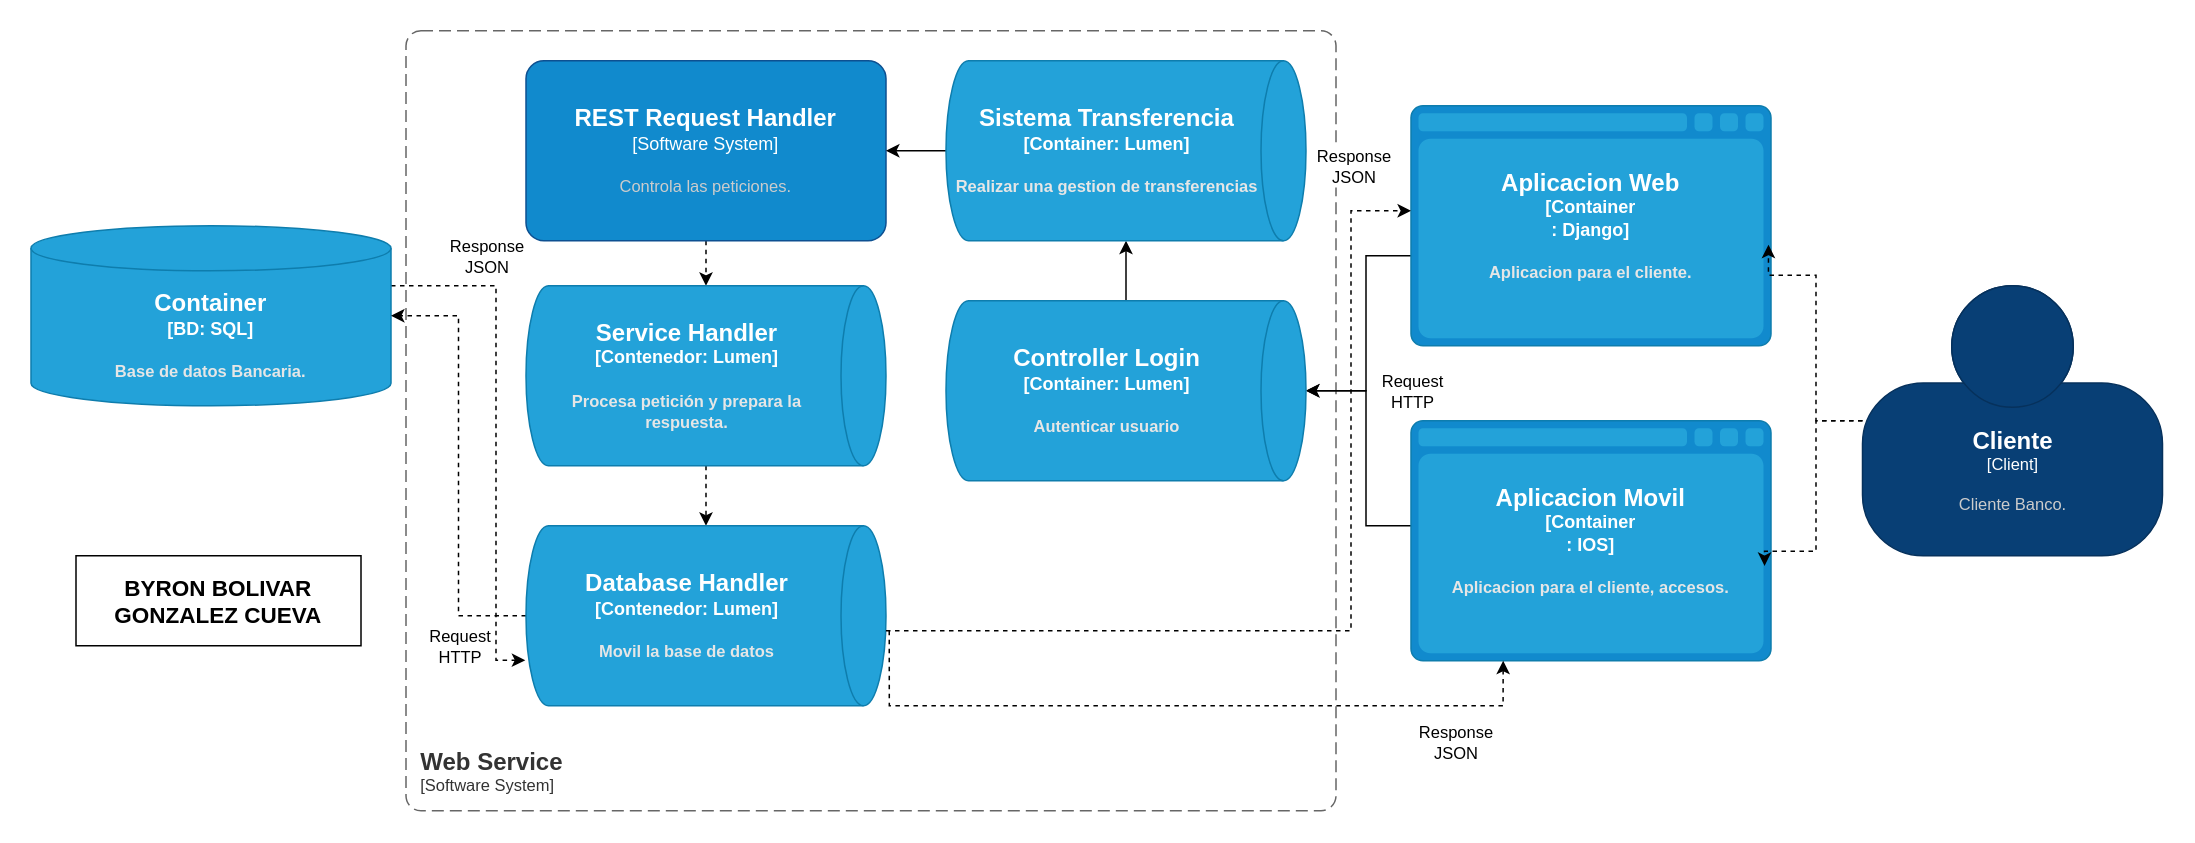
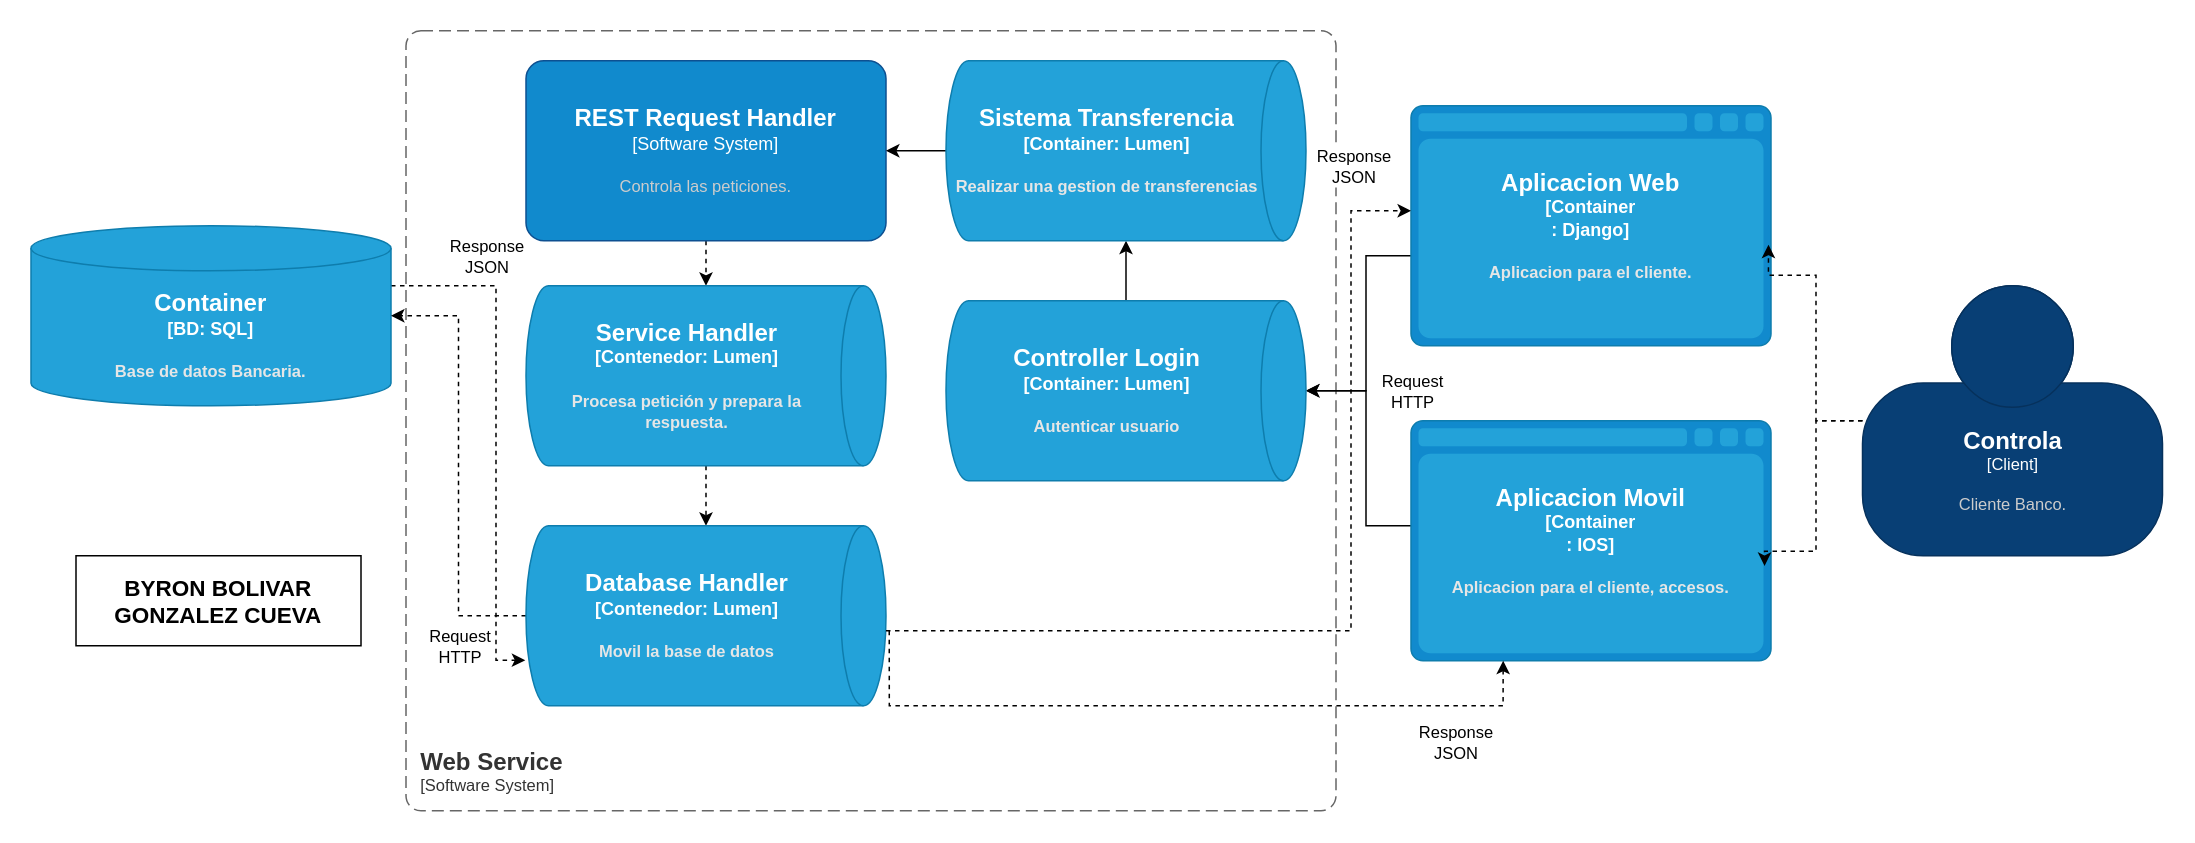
(2013, 470) -> (2013, 470)
